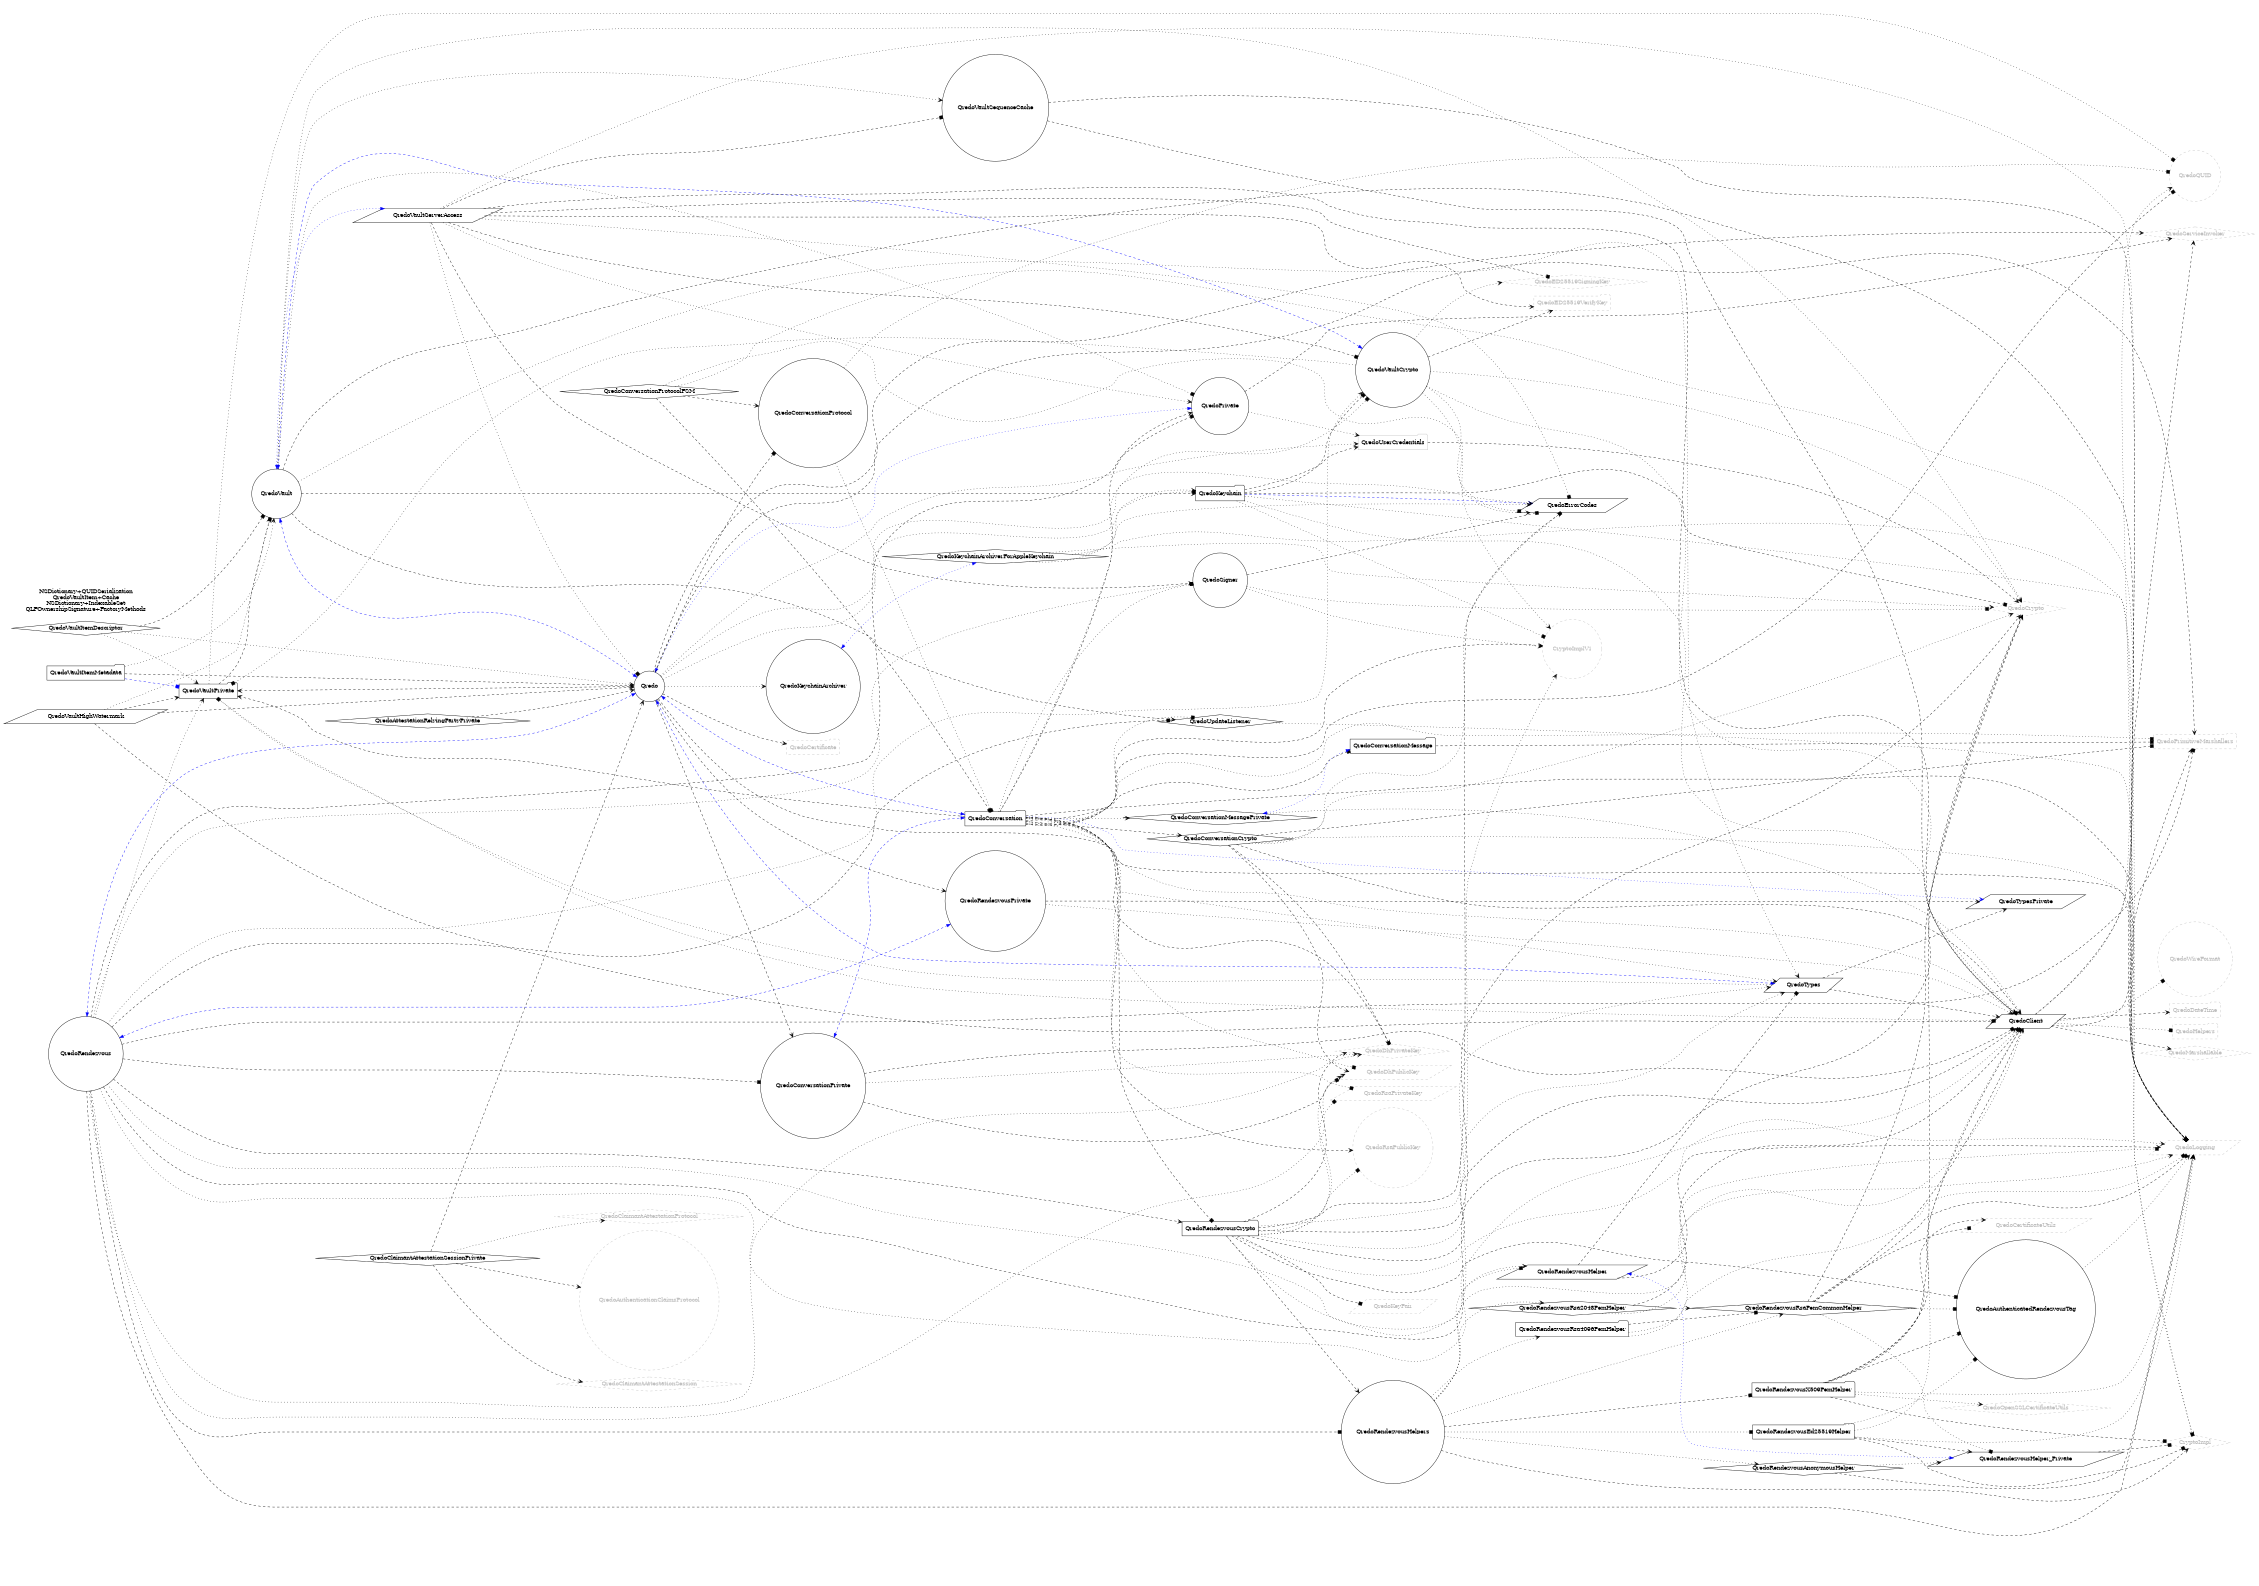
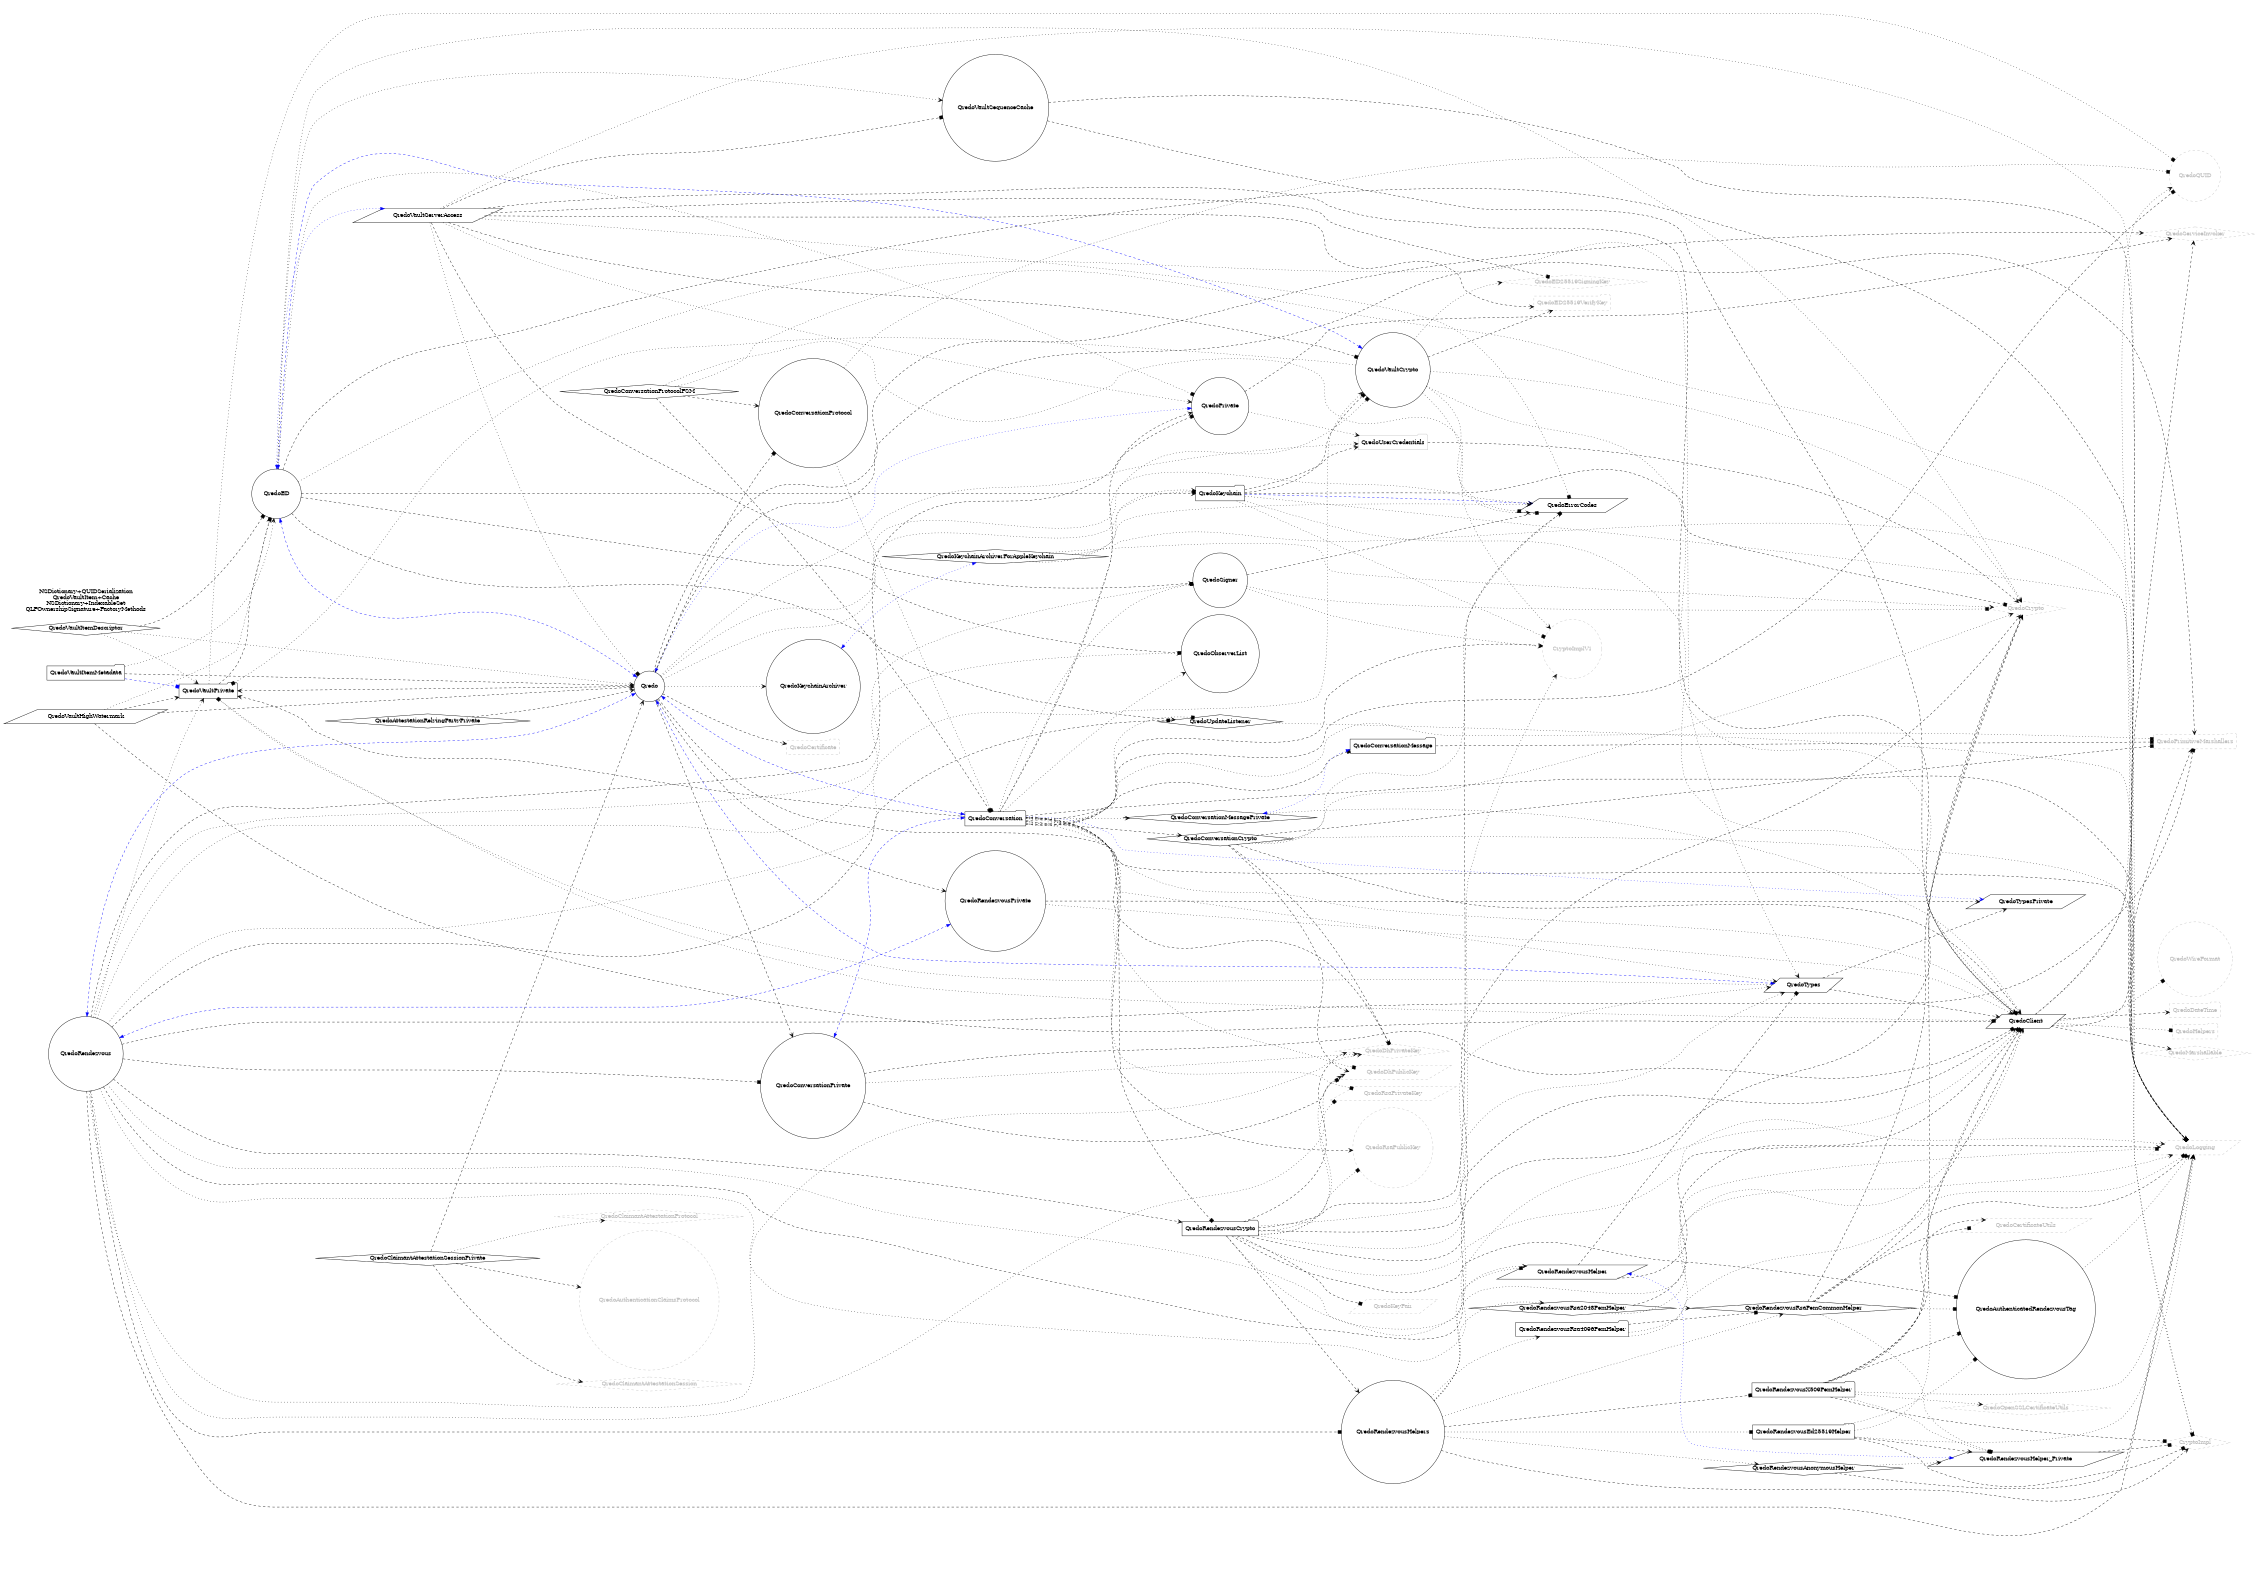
(276, 494) -> (276, 494)
none -> (1220, 654)
none -> (1916, 1421)
